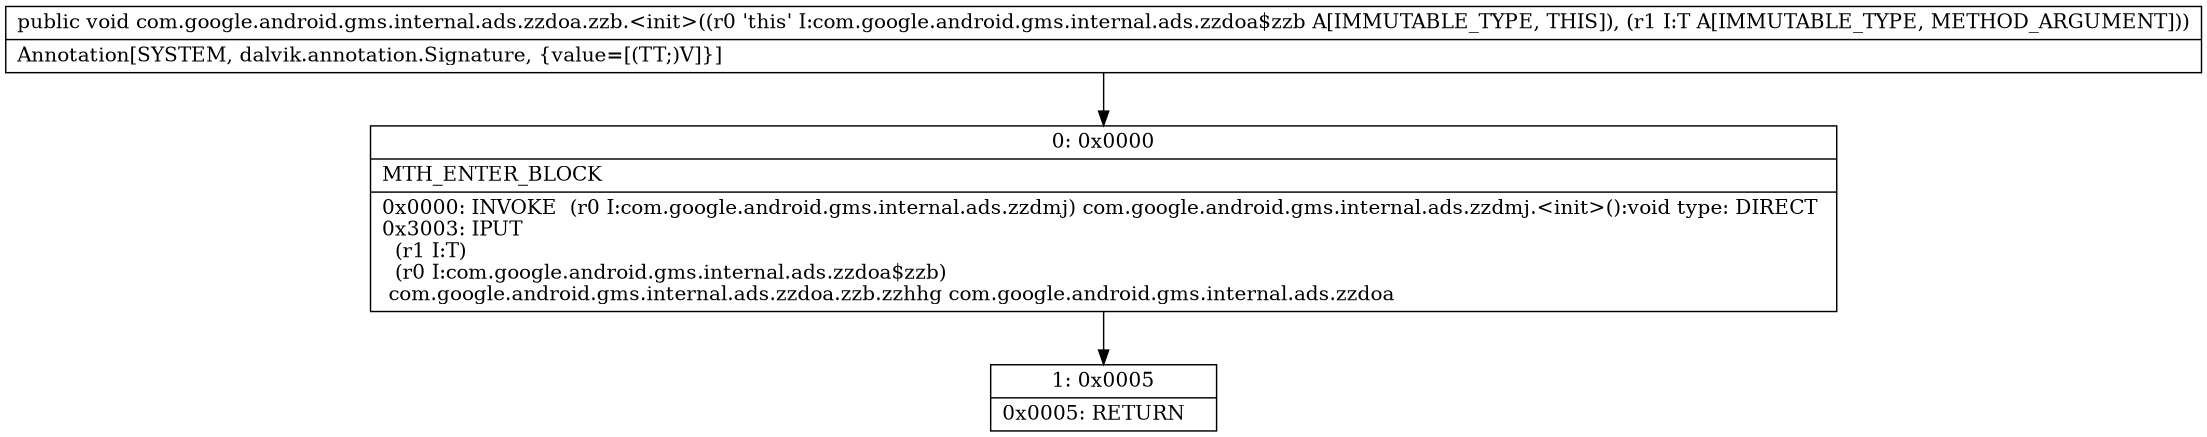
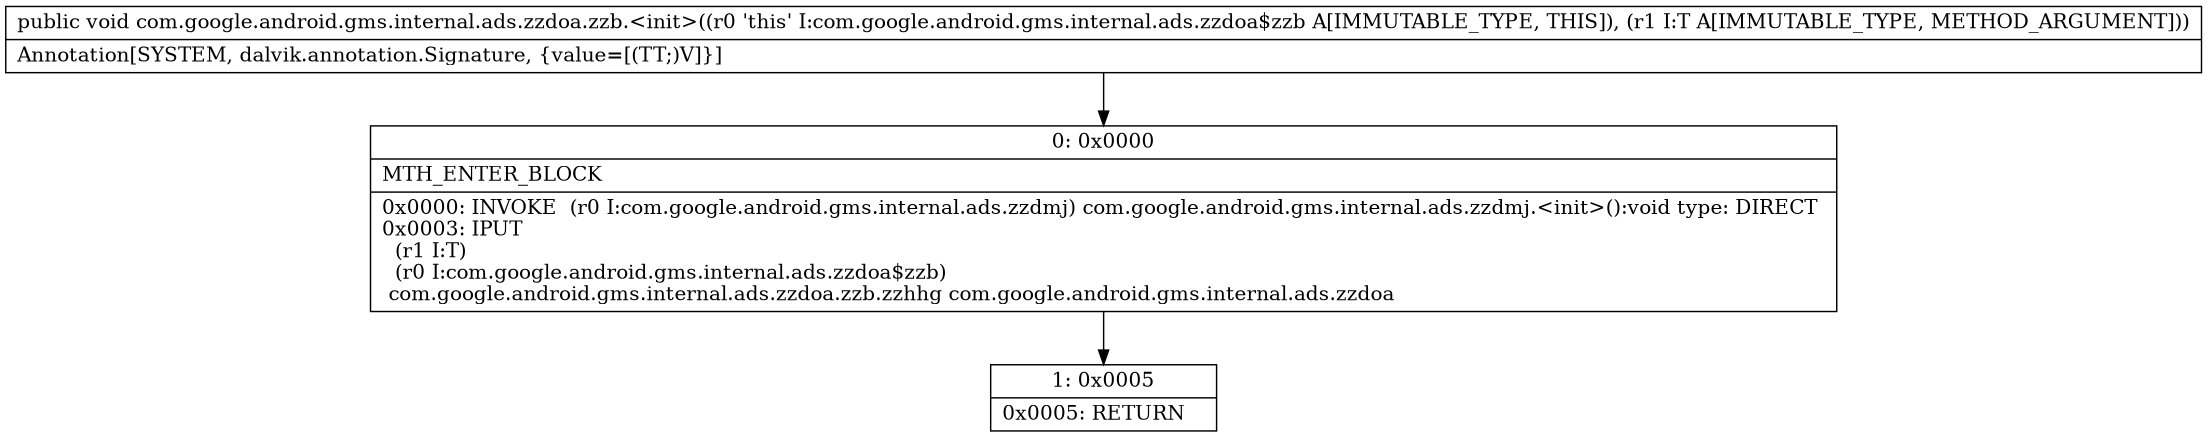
(459, 230) -> (459, 230)
